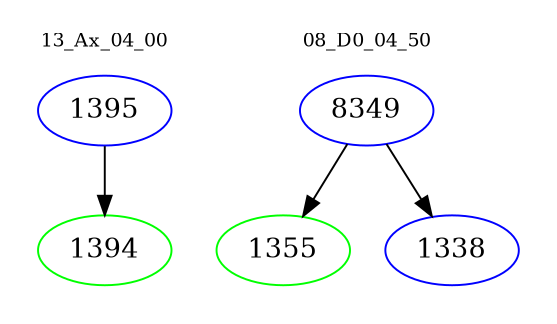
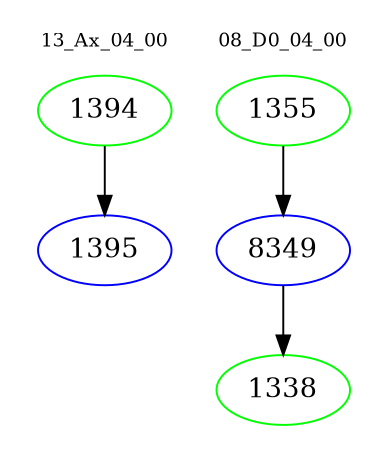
(368, 42) -> (283, 42)
(105, 171) -> (105, 171)
(330, 172) -> (283, 171)
(452, 250) -> (283, 390)
